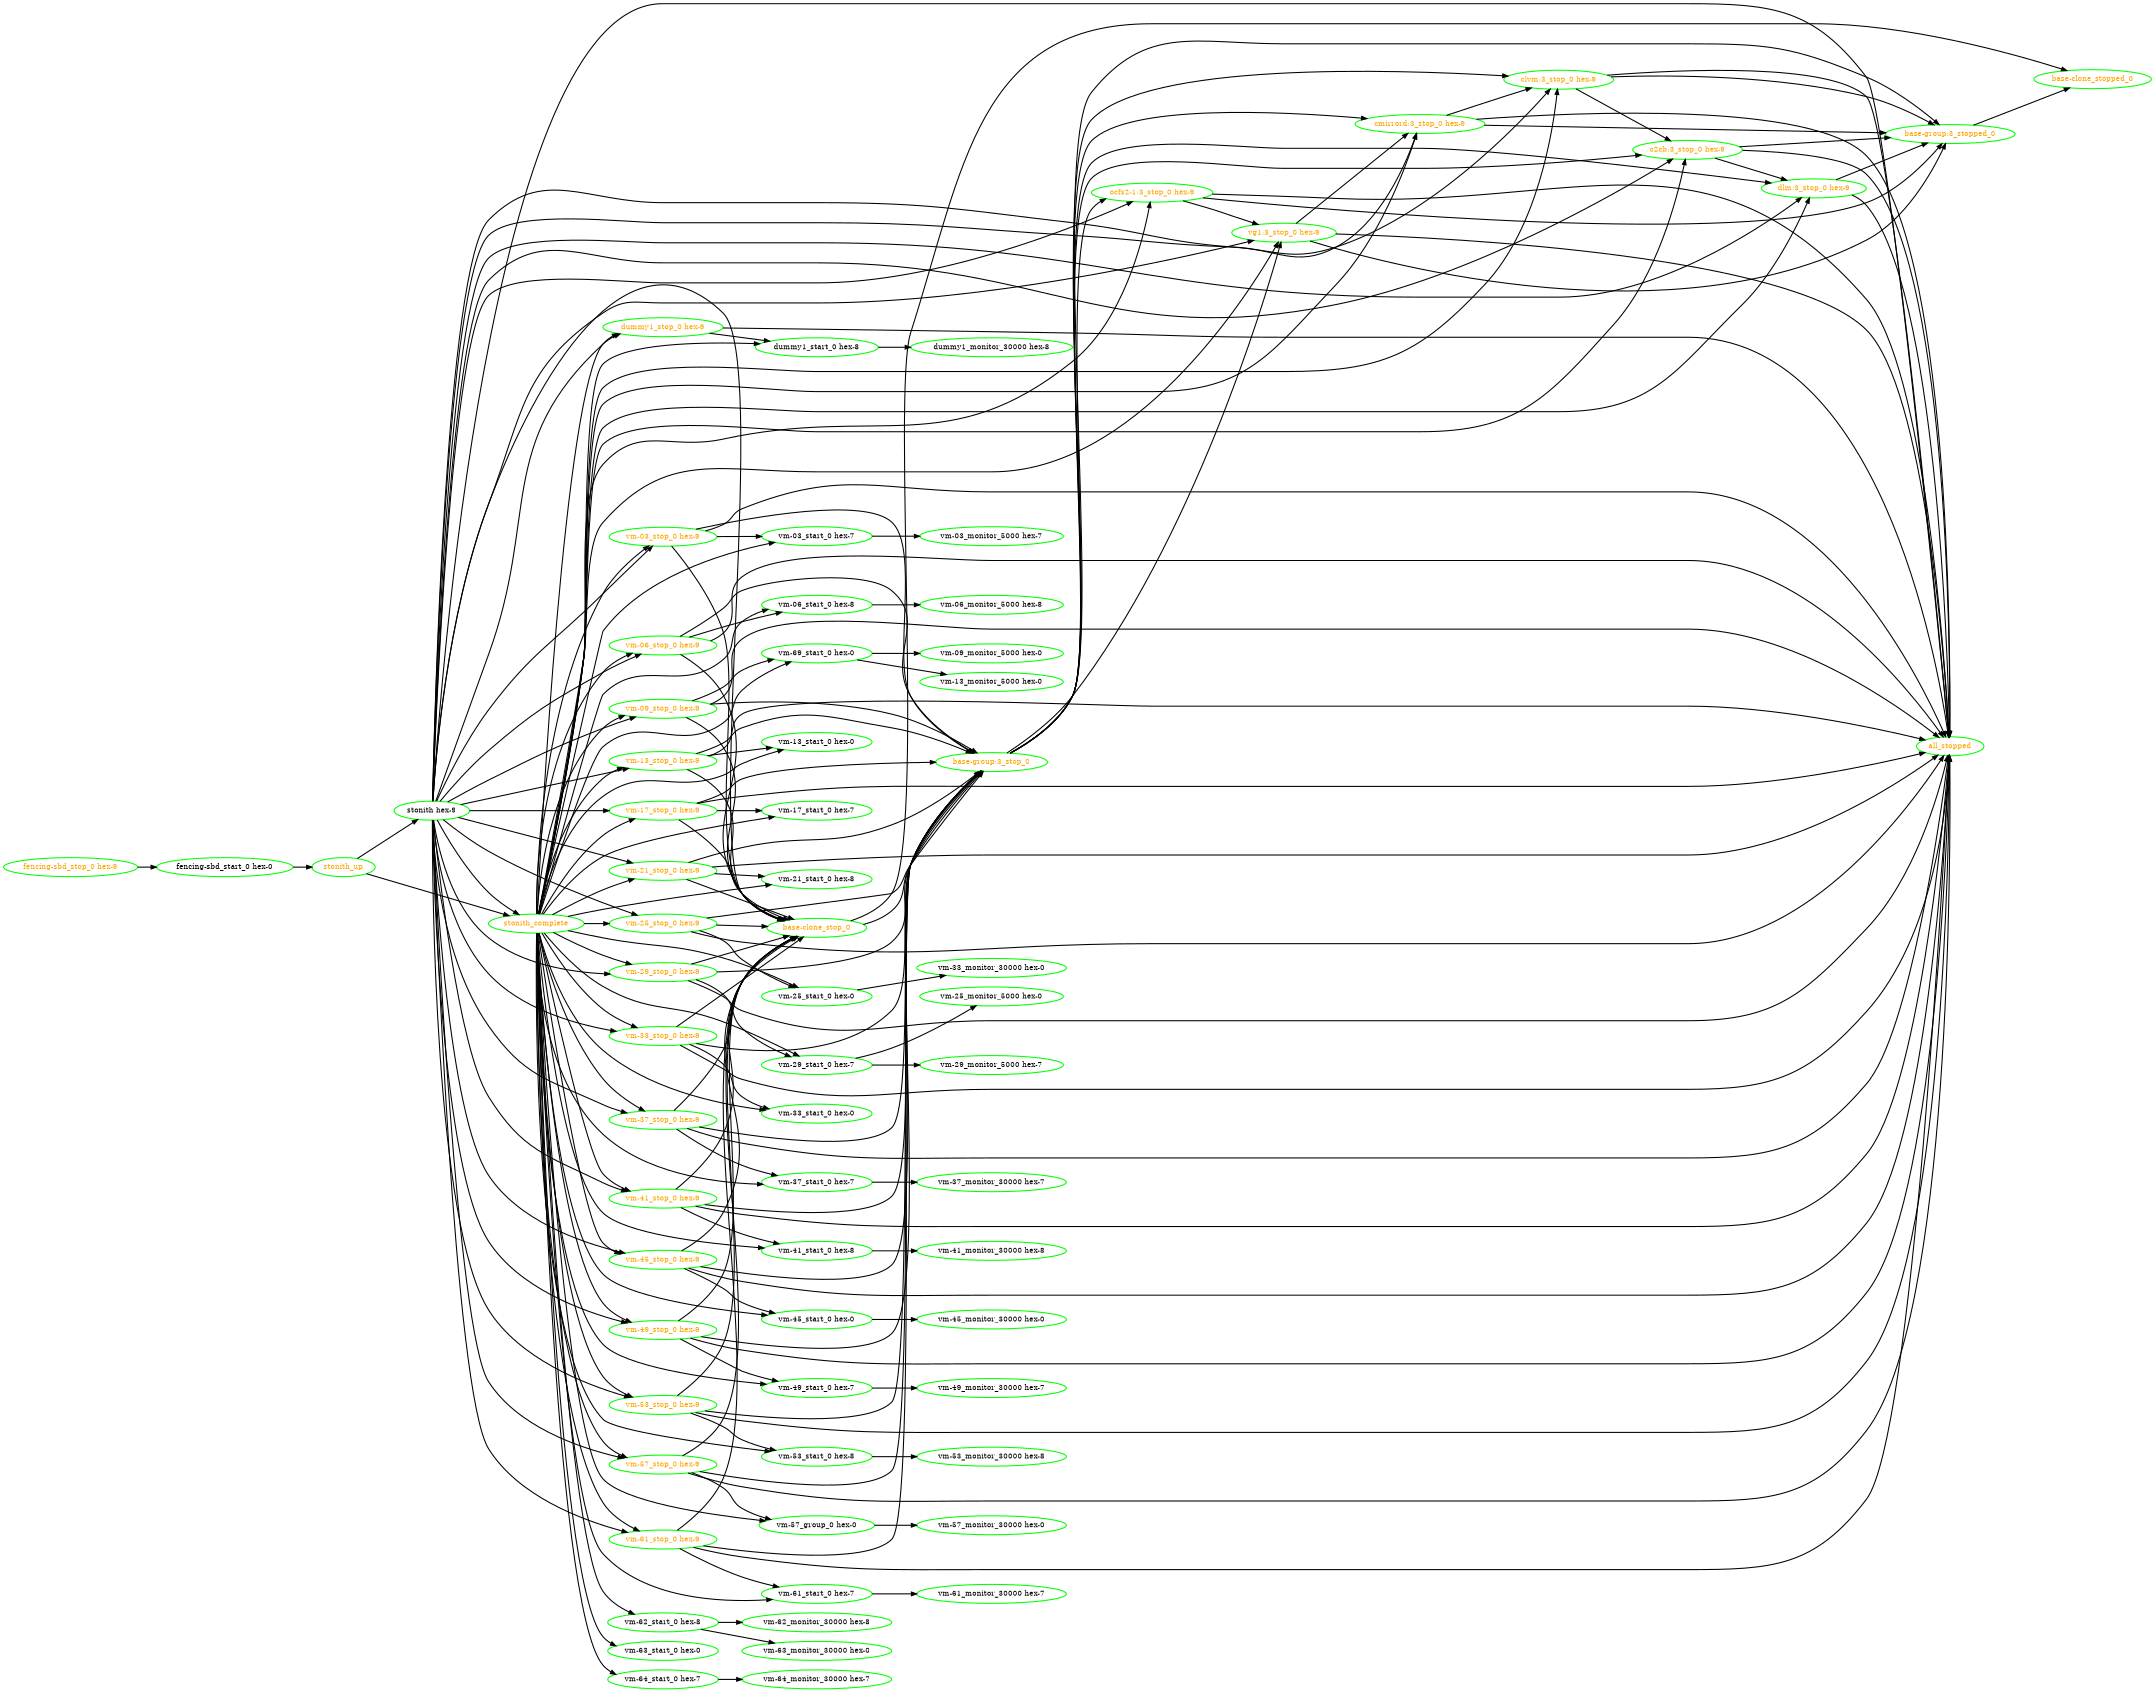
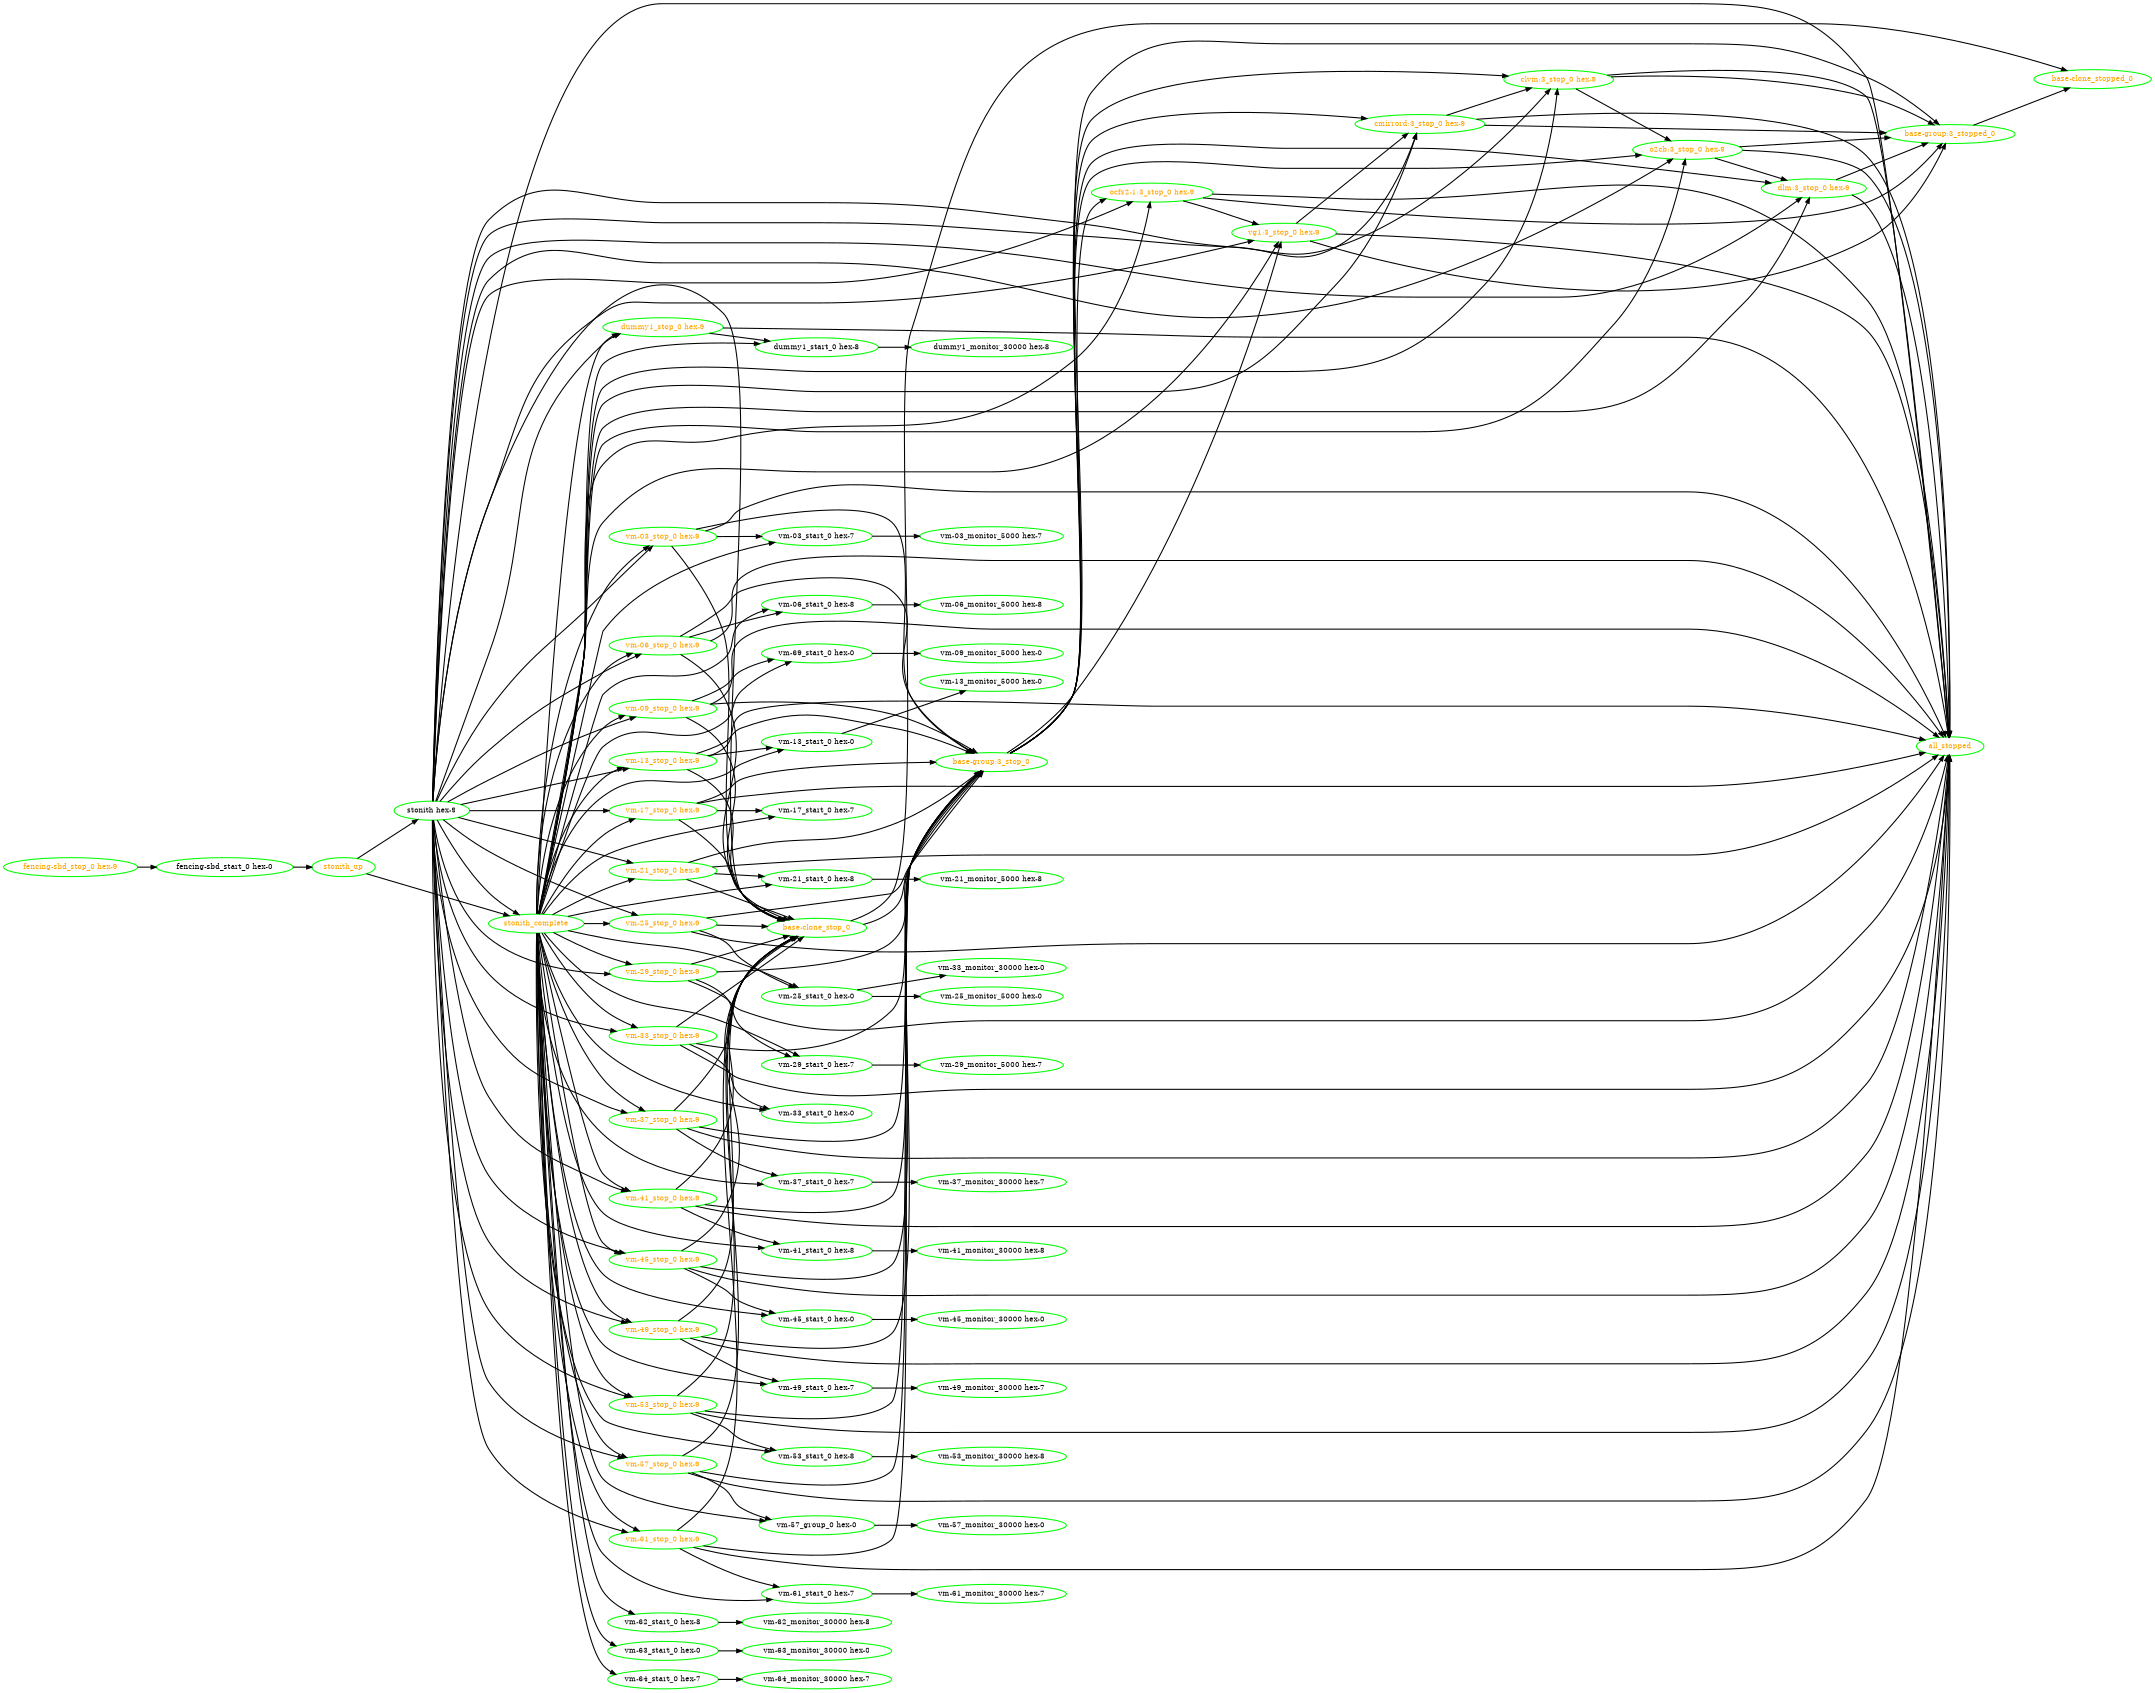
(899, 667) -> (901, 713)
none -> (992, 879)
(915, 1038) -> (893, 996)
(735, 1636) -> (727, 1651)
